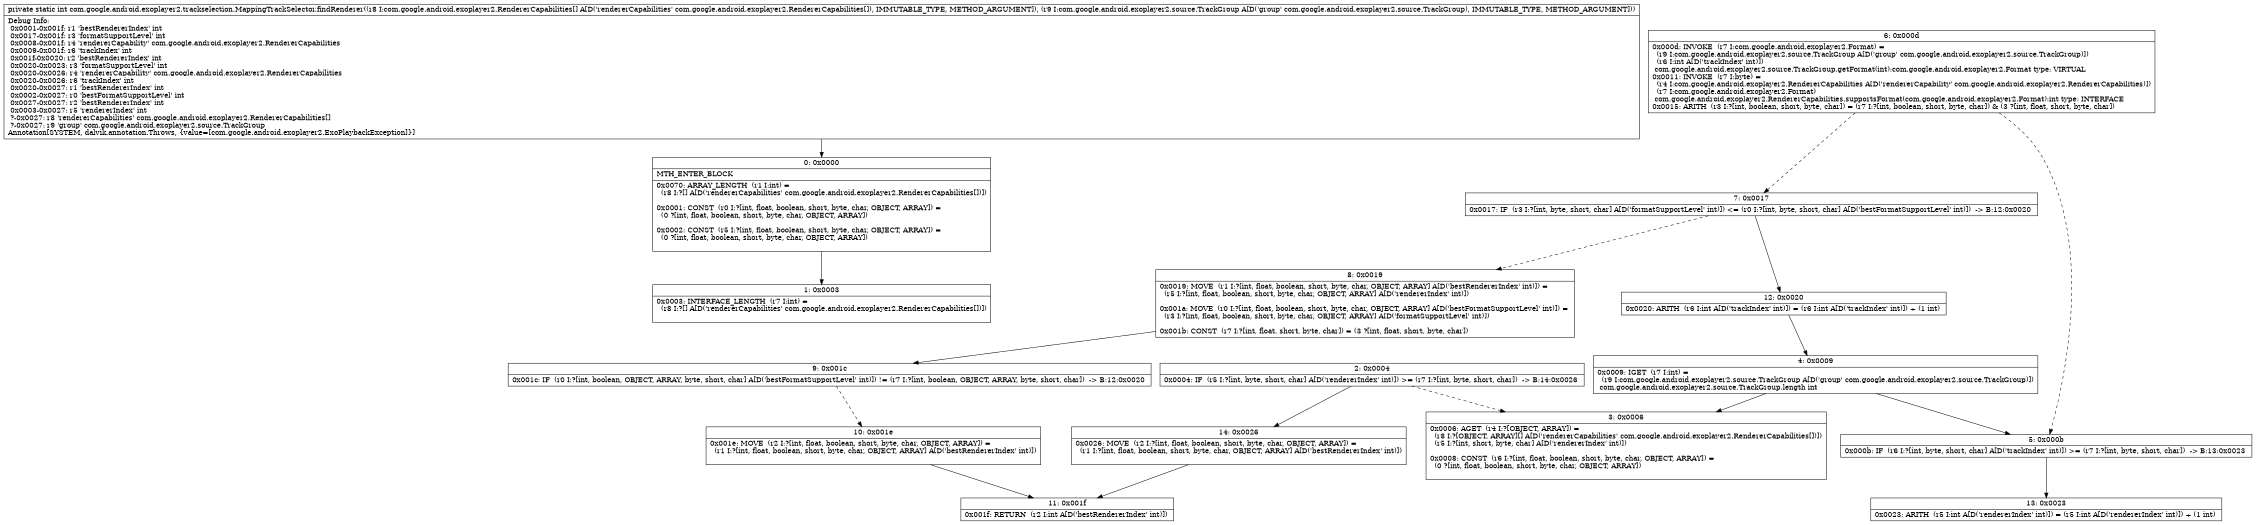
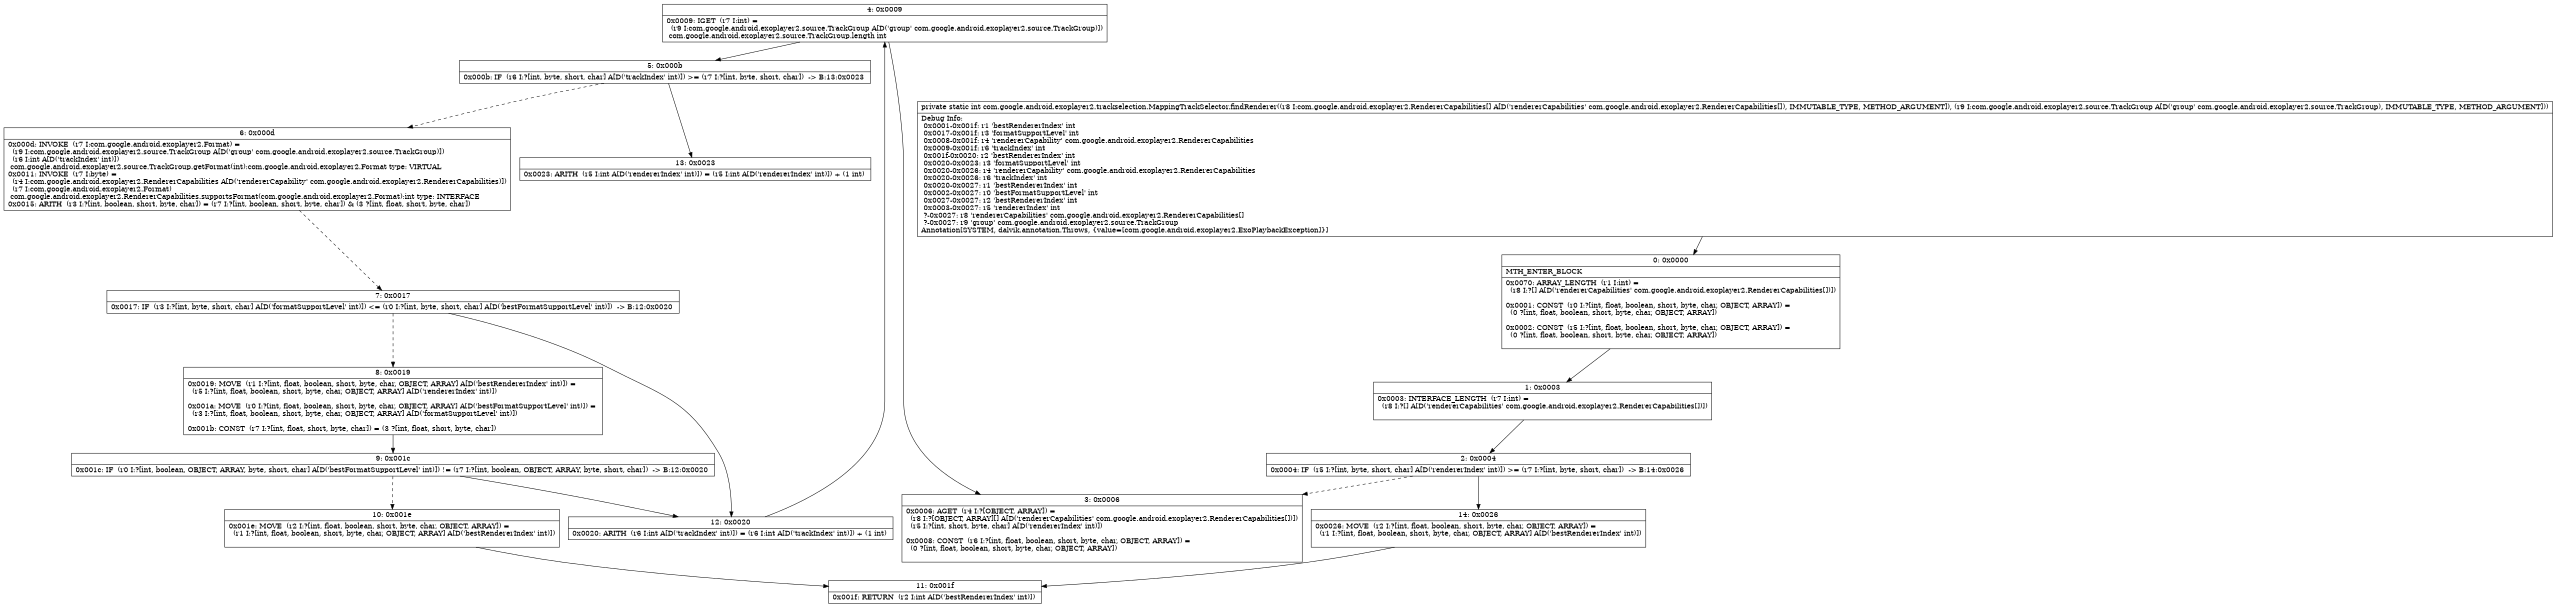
(2070, 261) -> (508, 103)
none -> (1509, 435)
none -> (567, 495)
